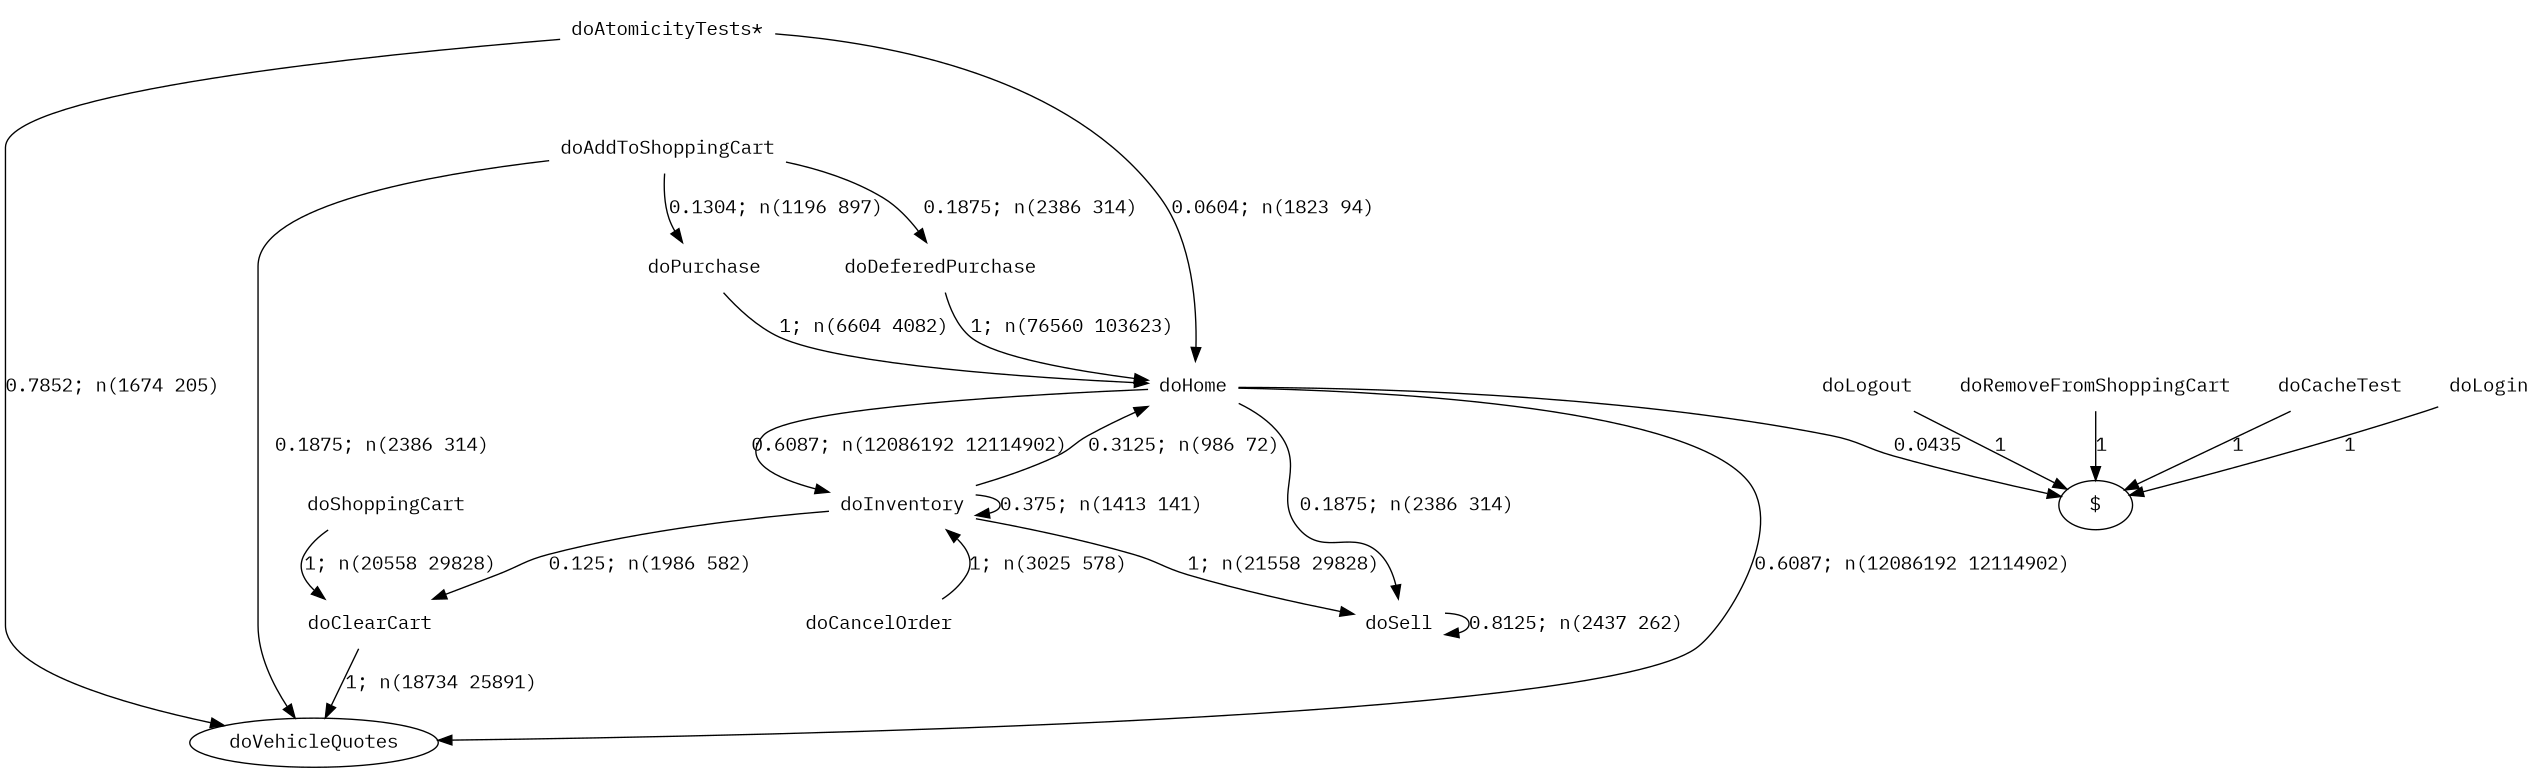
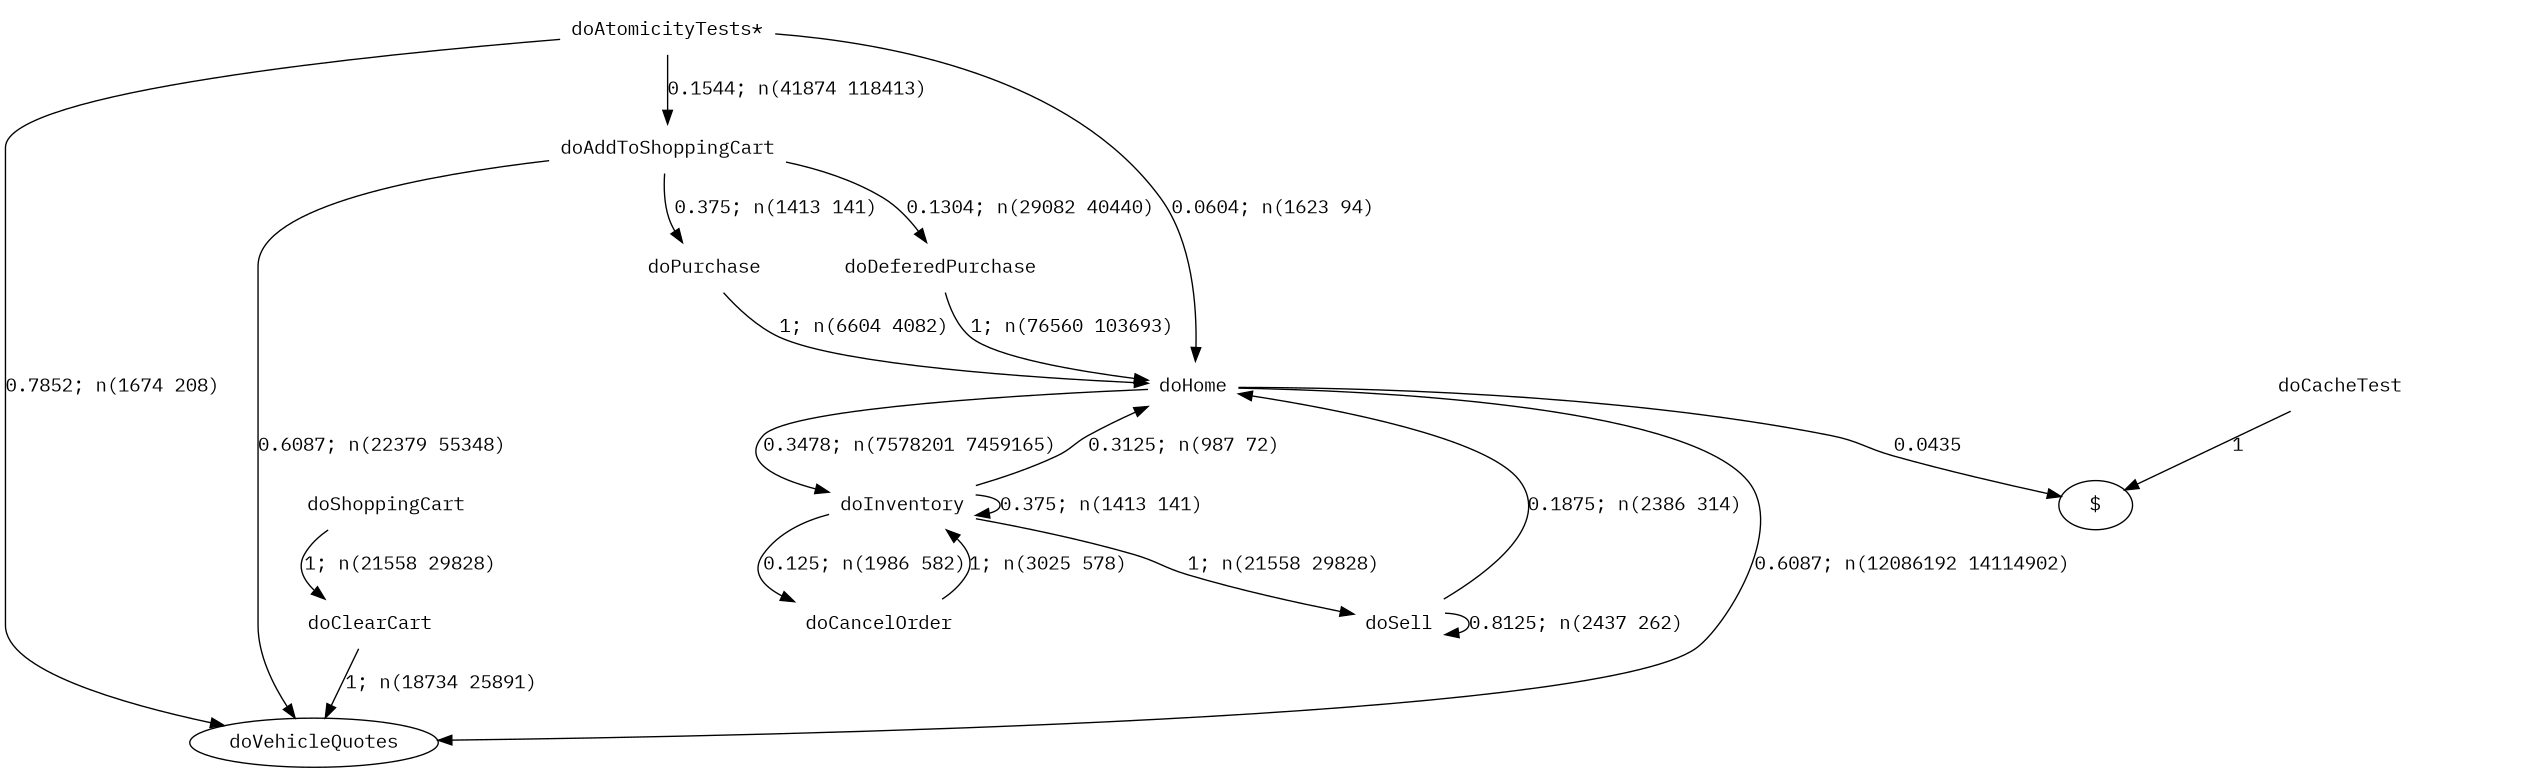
none -> (668, 83)
(776, 208) -> (776, 208)
(1031, 208) -> (1031, 208)
(1273, 208) -> (1273, 208)
(1072, 327) -> (1072, 327)
(113, 386) -> (113, 386)
(1868, 386) -> none
(2096, 386) -> none
(2489, 386) -> none
(382, 446) -> (382, 446)
(910, 446) -> (910, 446)
(1184, 446) -> (1184, 446)
(1291, 517) -> (1466, 448)
(634, 536) -> (771, 545)
(401, 565) -> (401, 565)
(1913, 565) -> (1913, 565)
